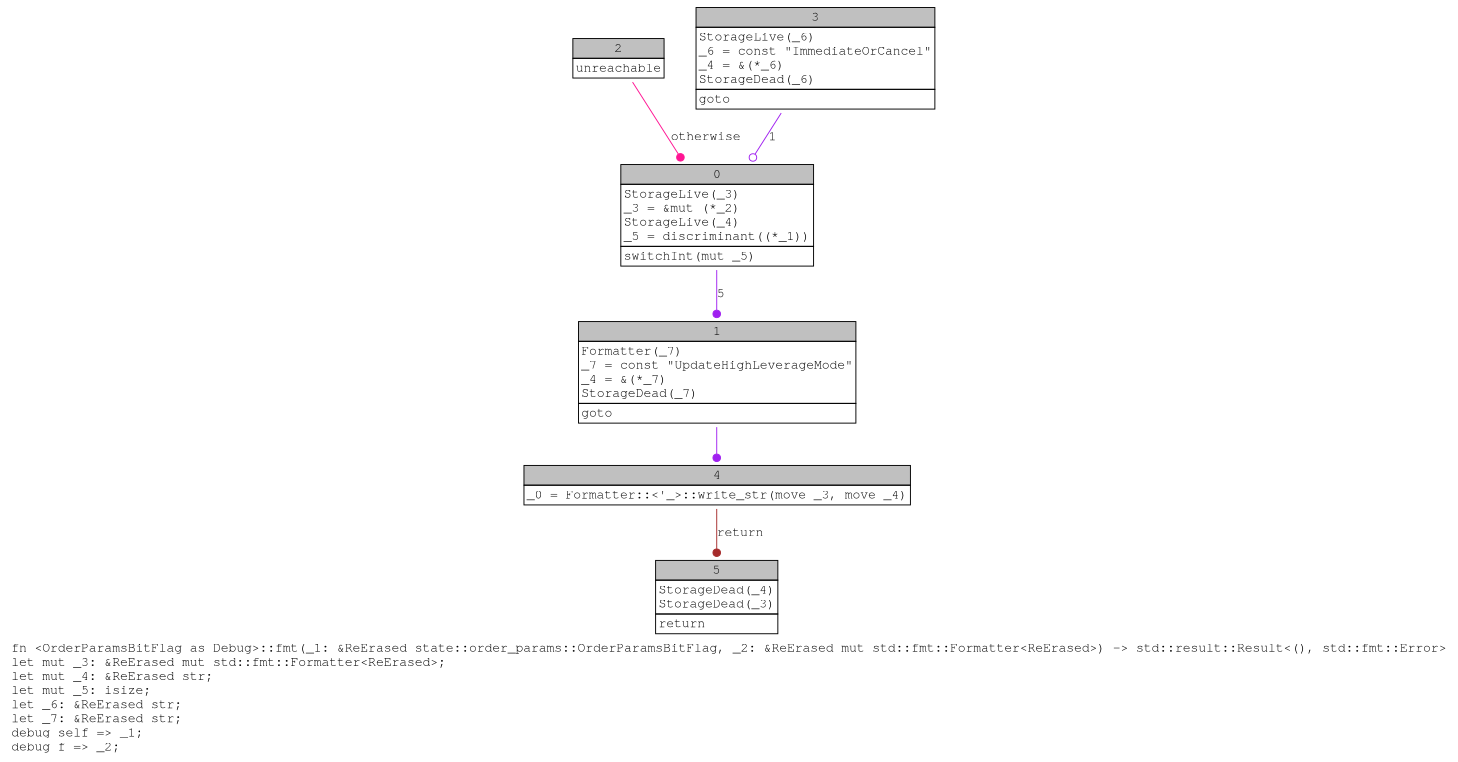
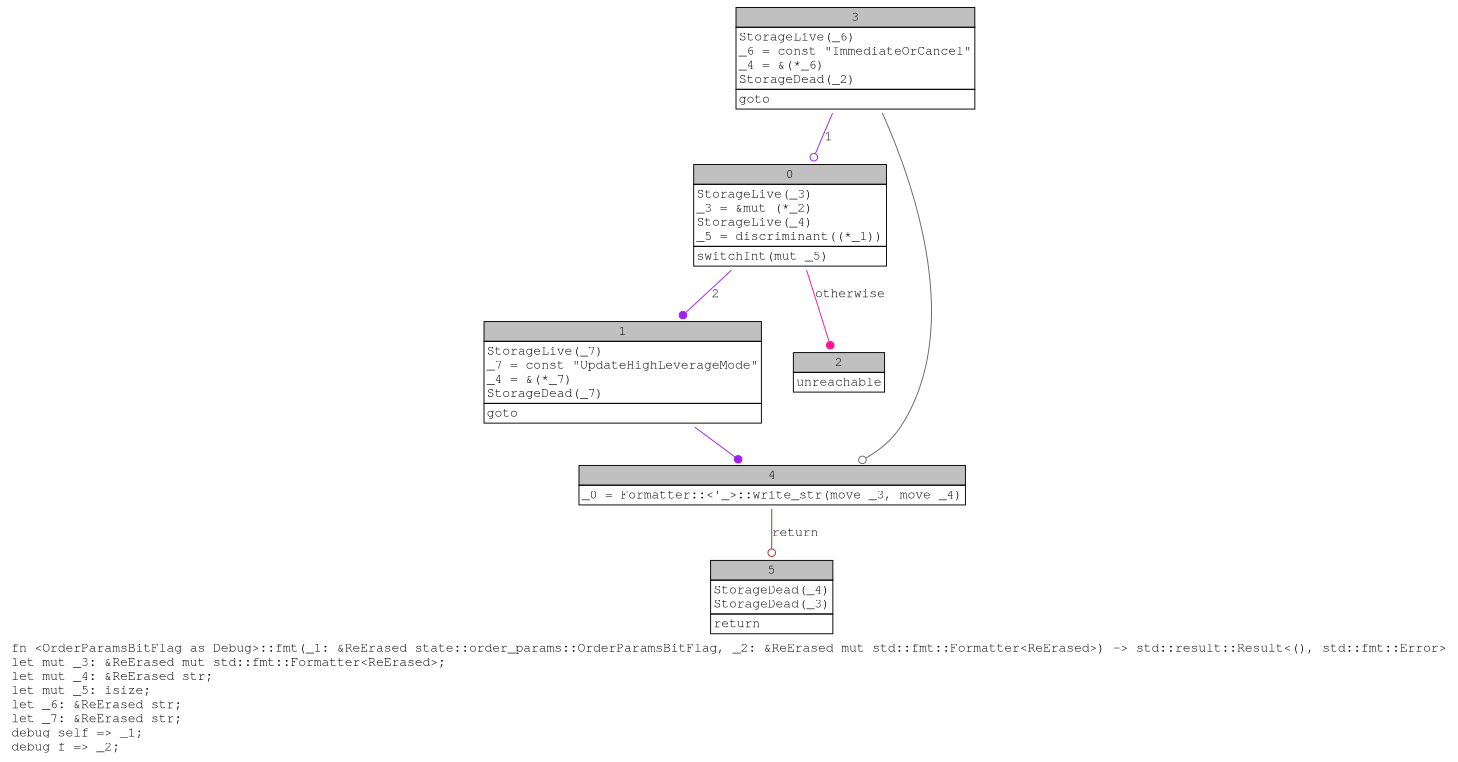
(757, 79) -> (797, 79)
(655, 118) -> (818, 306)
none -> (930, 292)
(721, 294) -> (716, 294)
(632, 351) -> (545, 351)
(717, 529) -> (772, 529)
